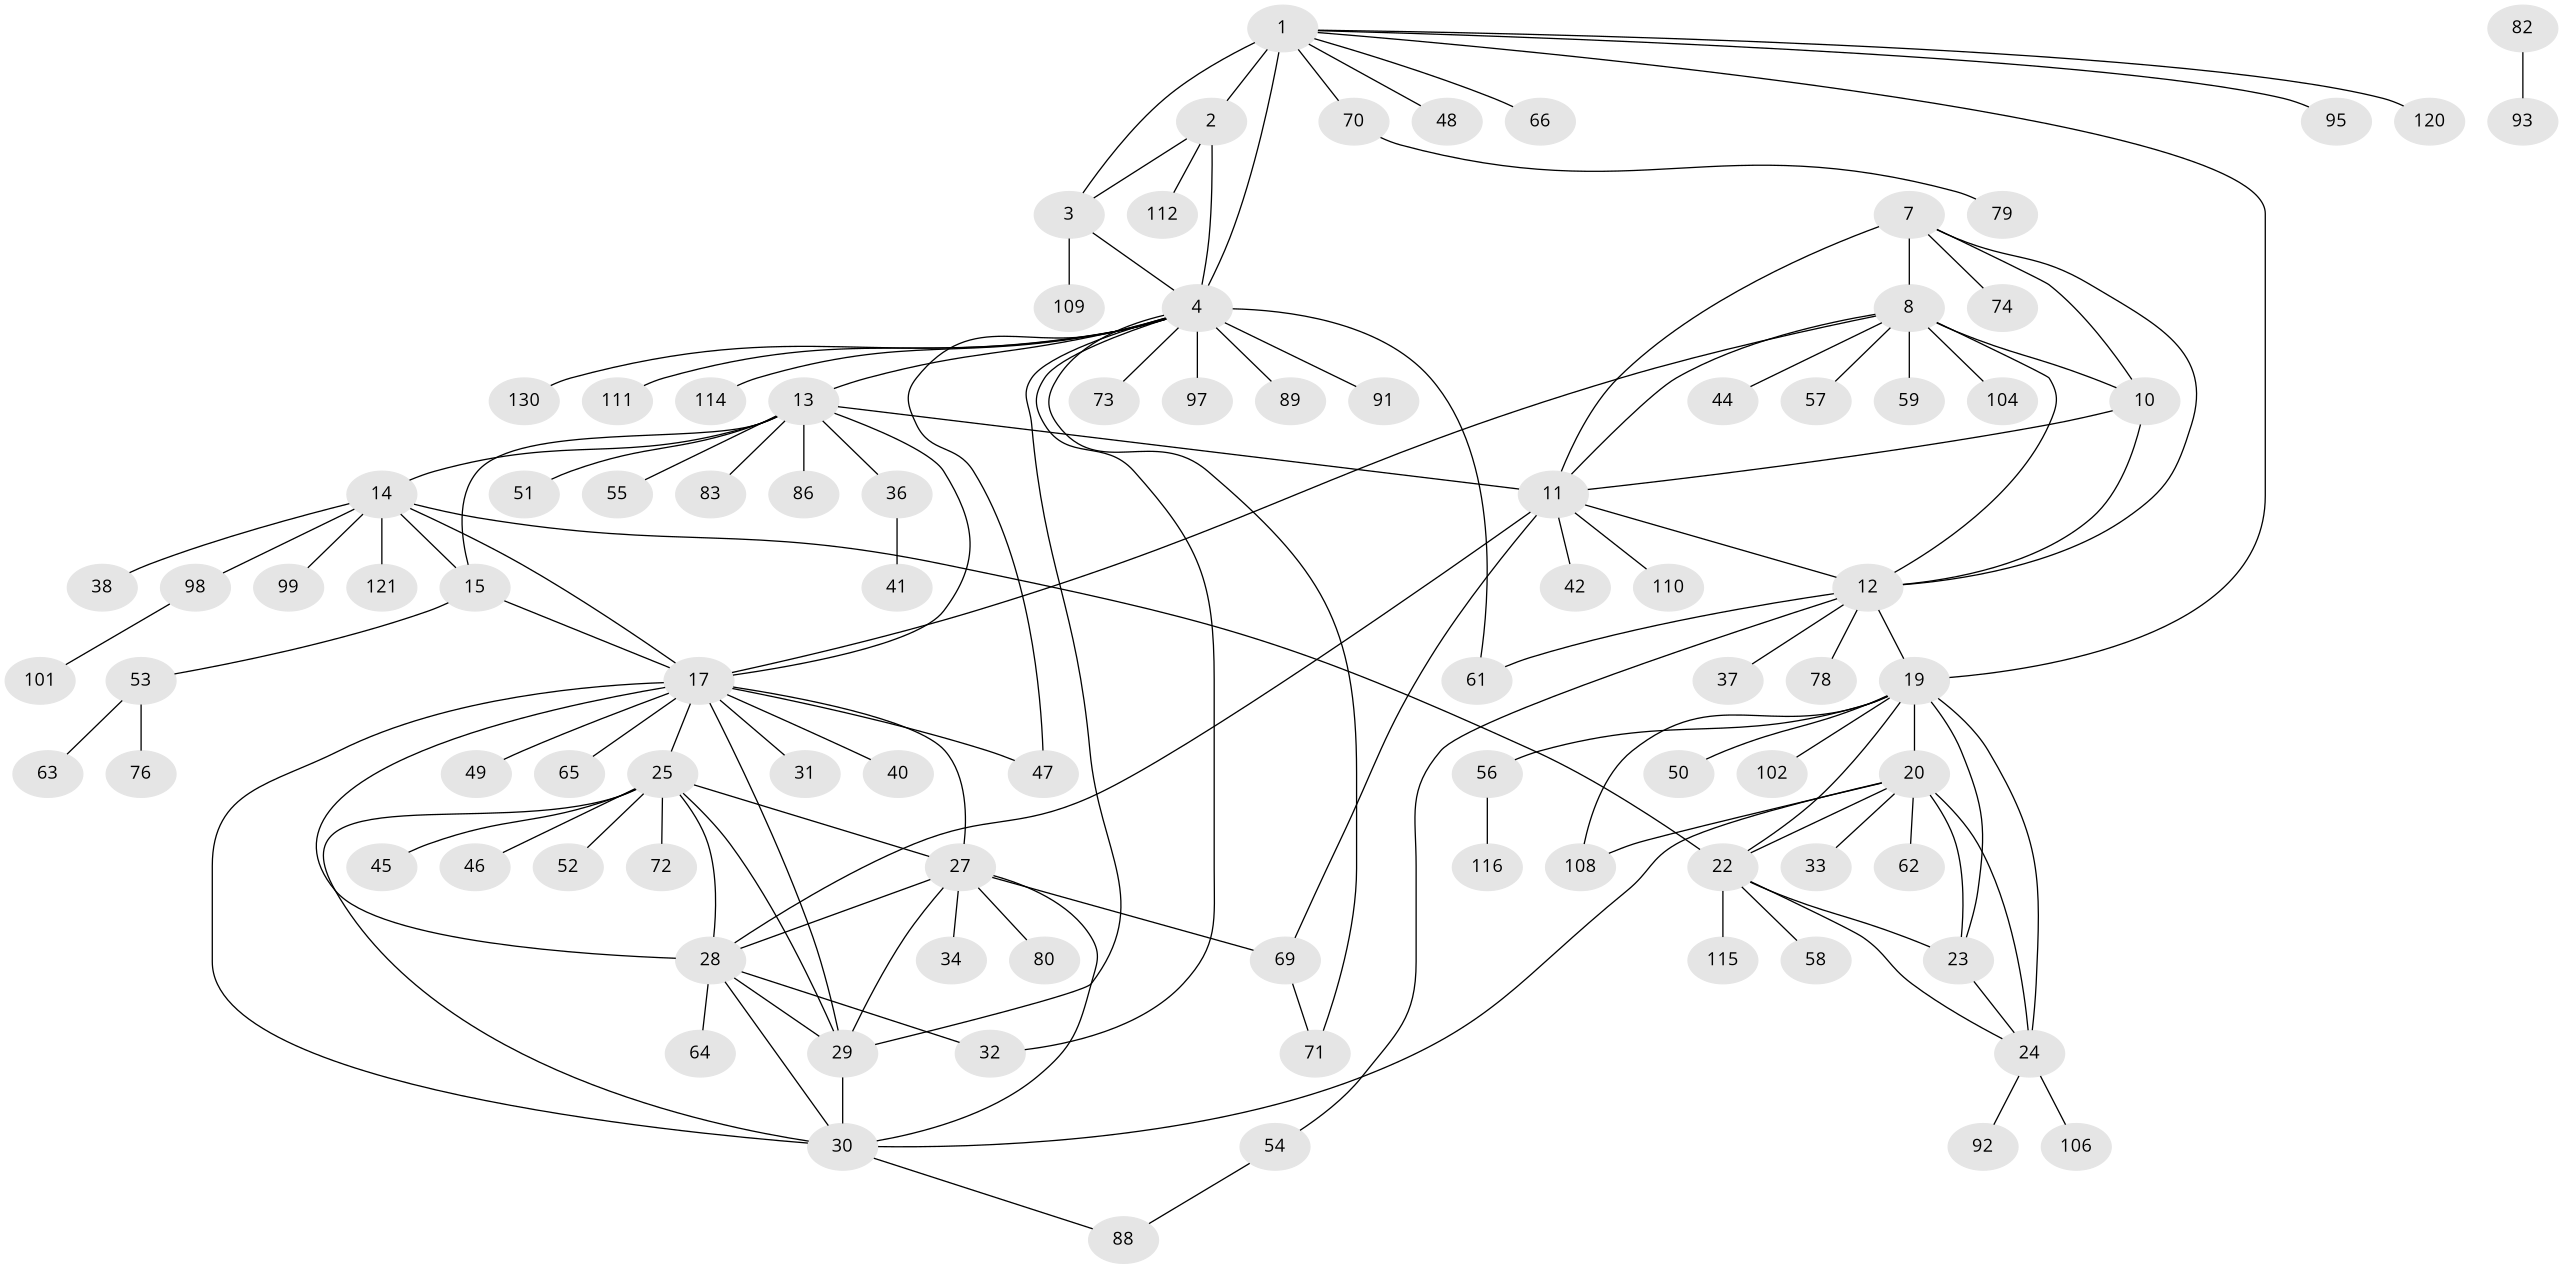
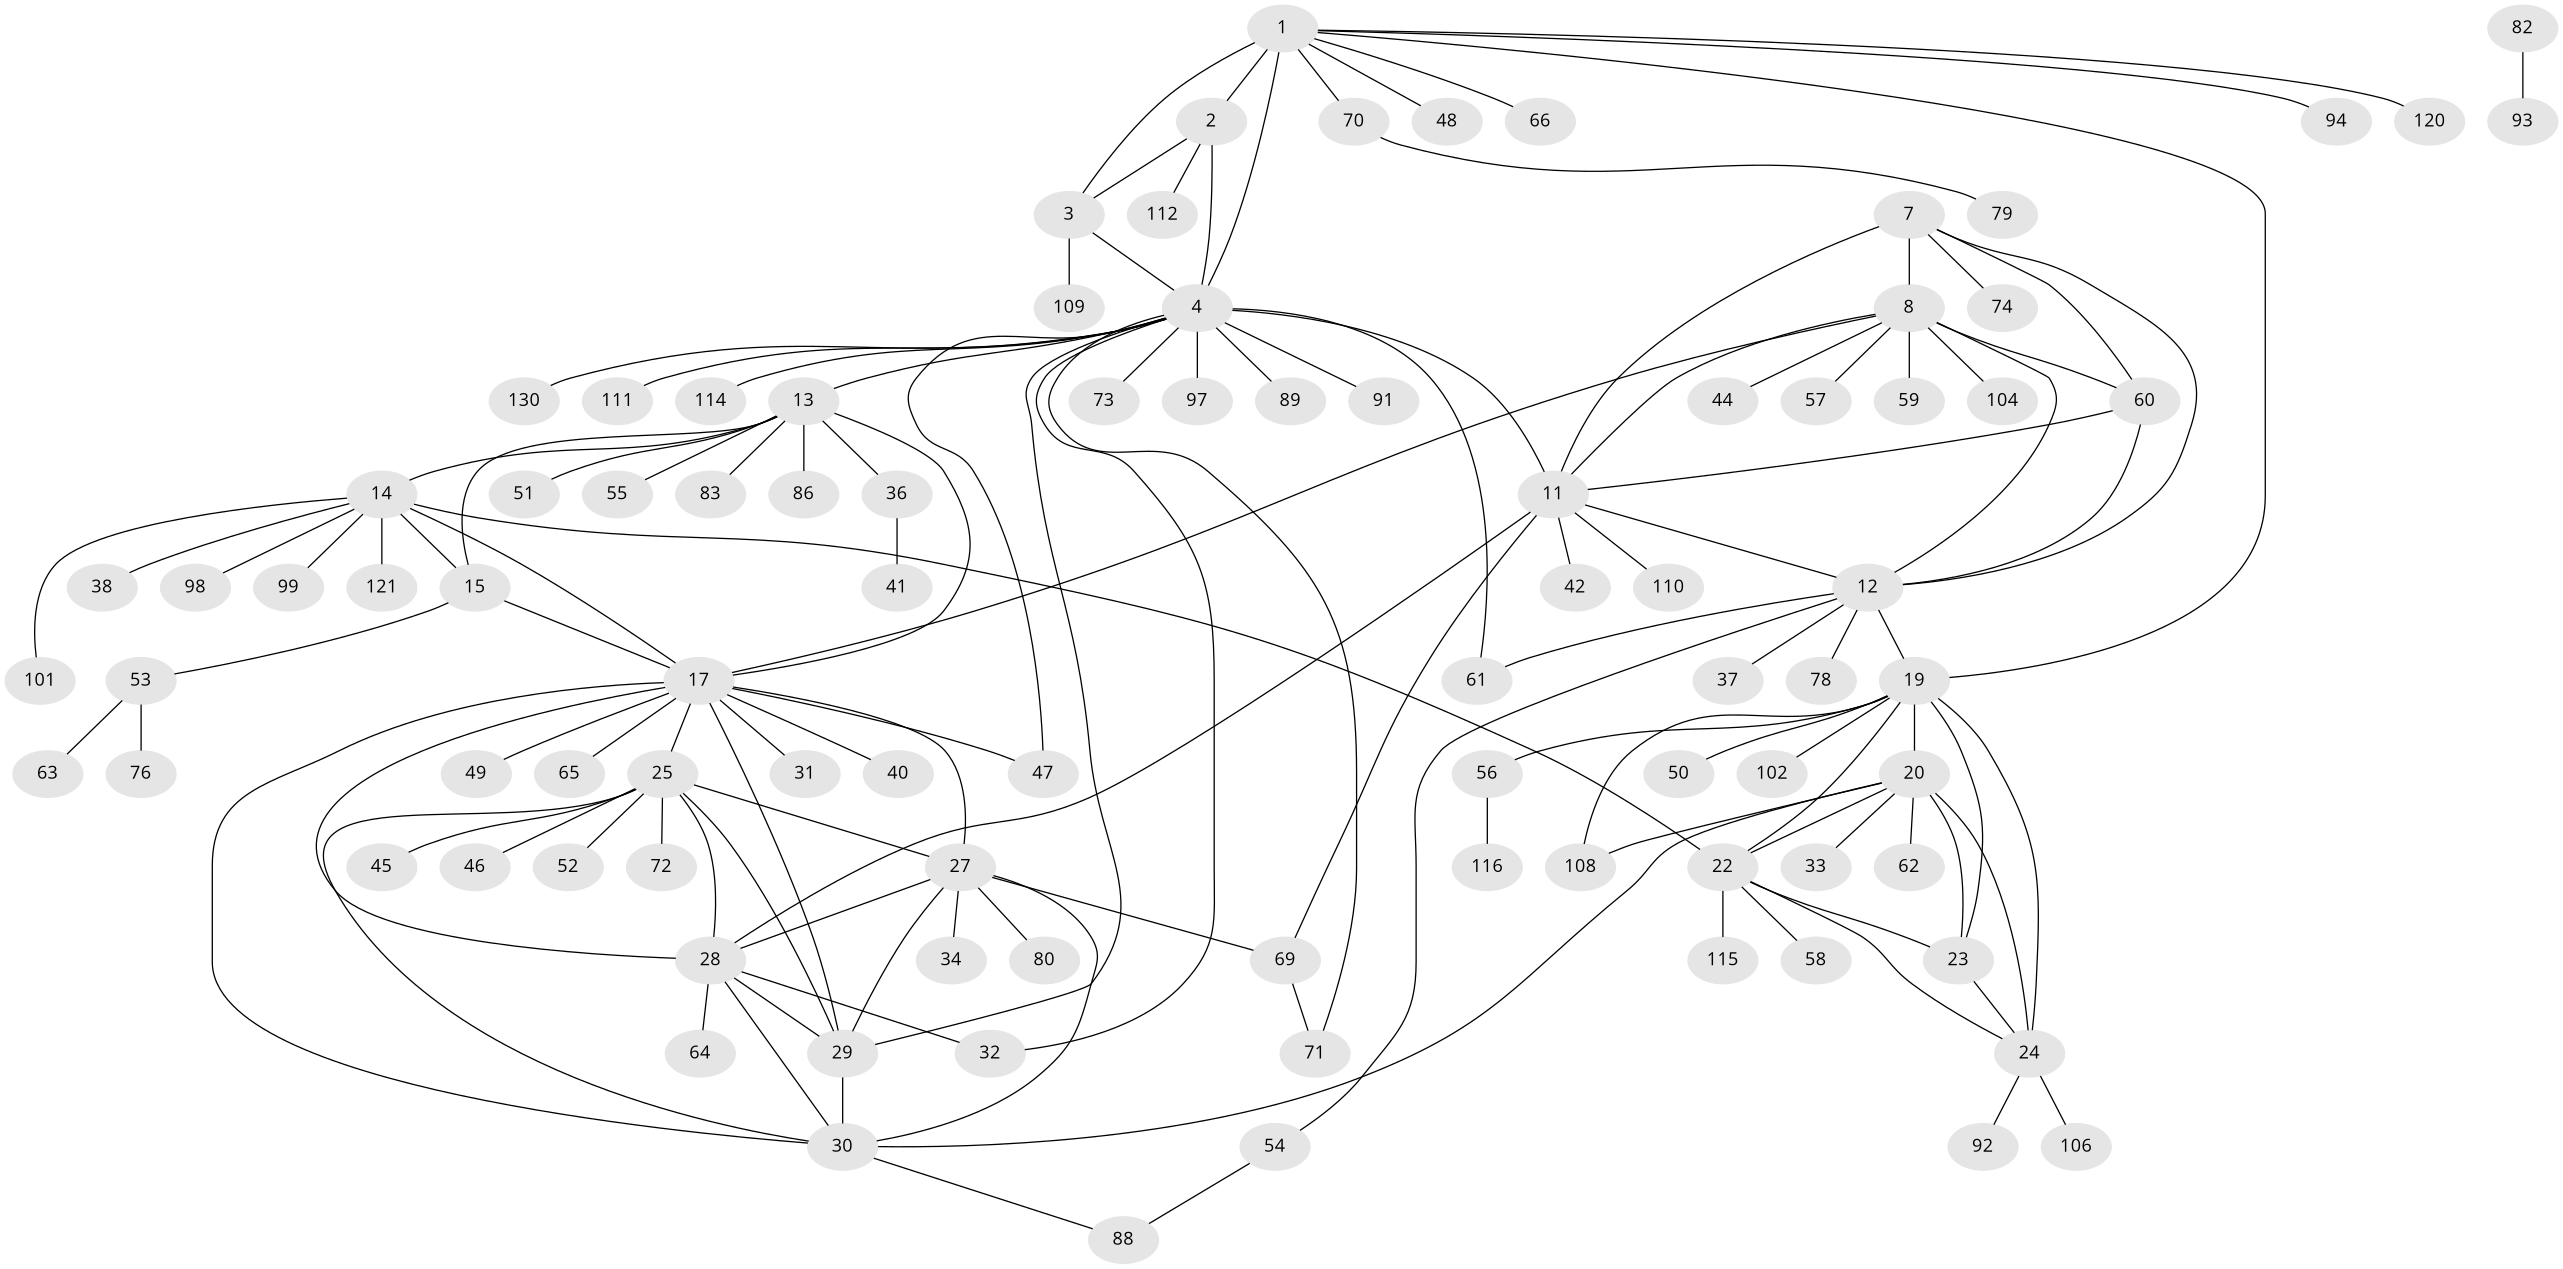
(2336, 122) -> (2336, 122)
(2145, 401) -> (2145, 401)
(1196, 450) -> (1414, 347)
(118, 634) -> (149, 526)
